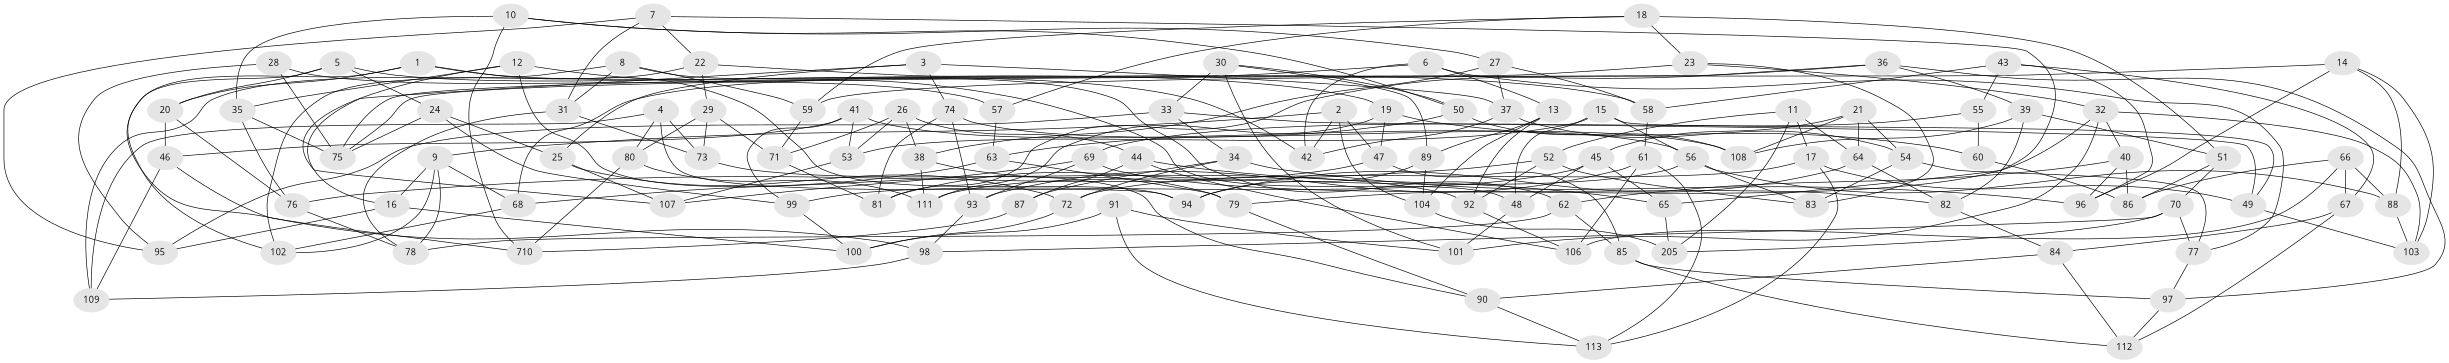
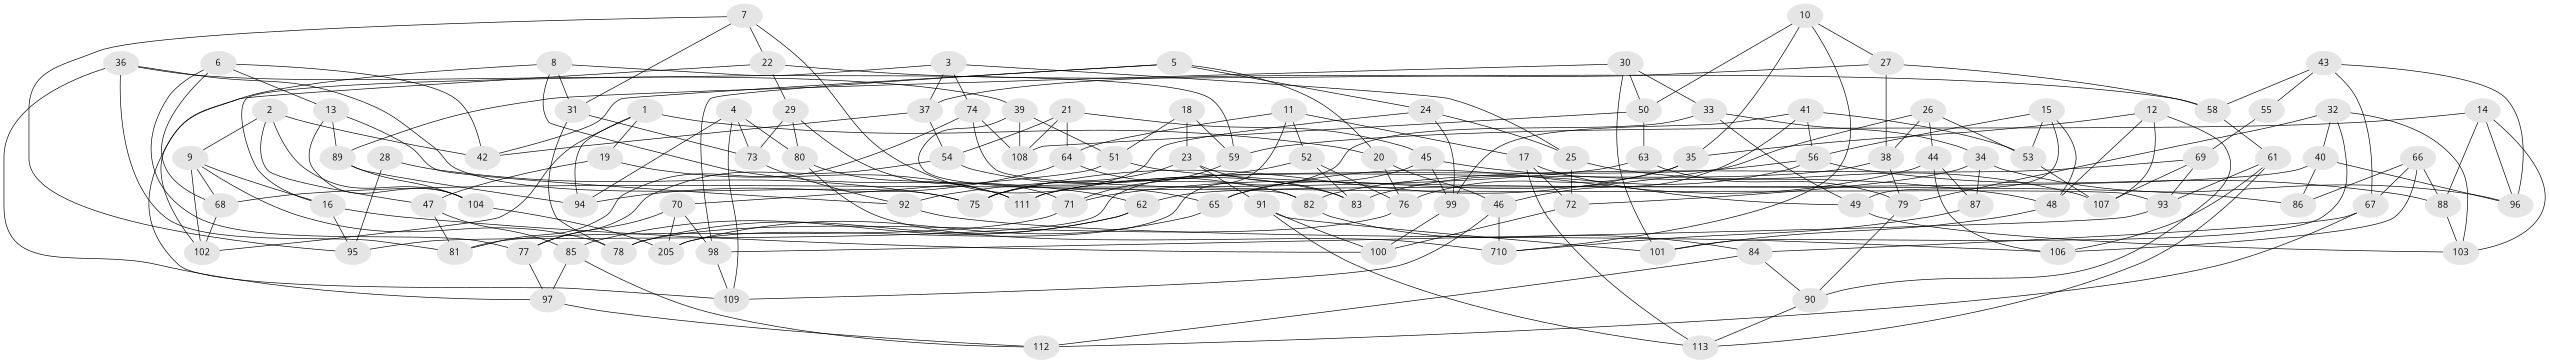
(1944, 85) -> (1224, 182)
(997, 111) -> none
(1978, 158) -> none
